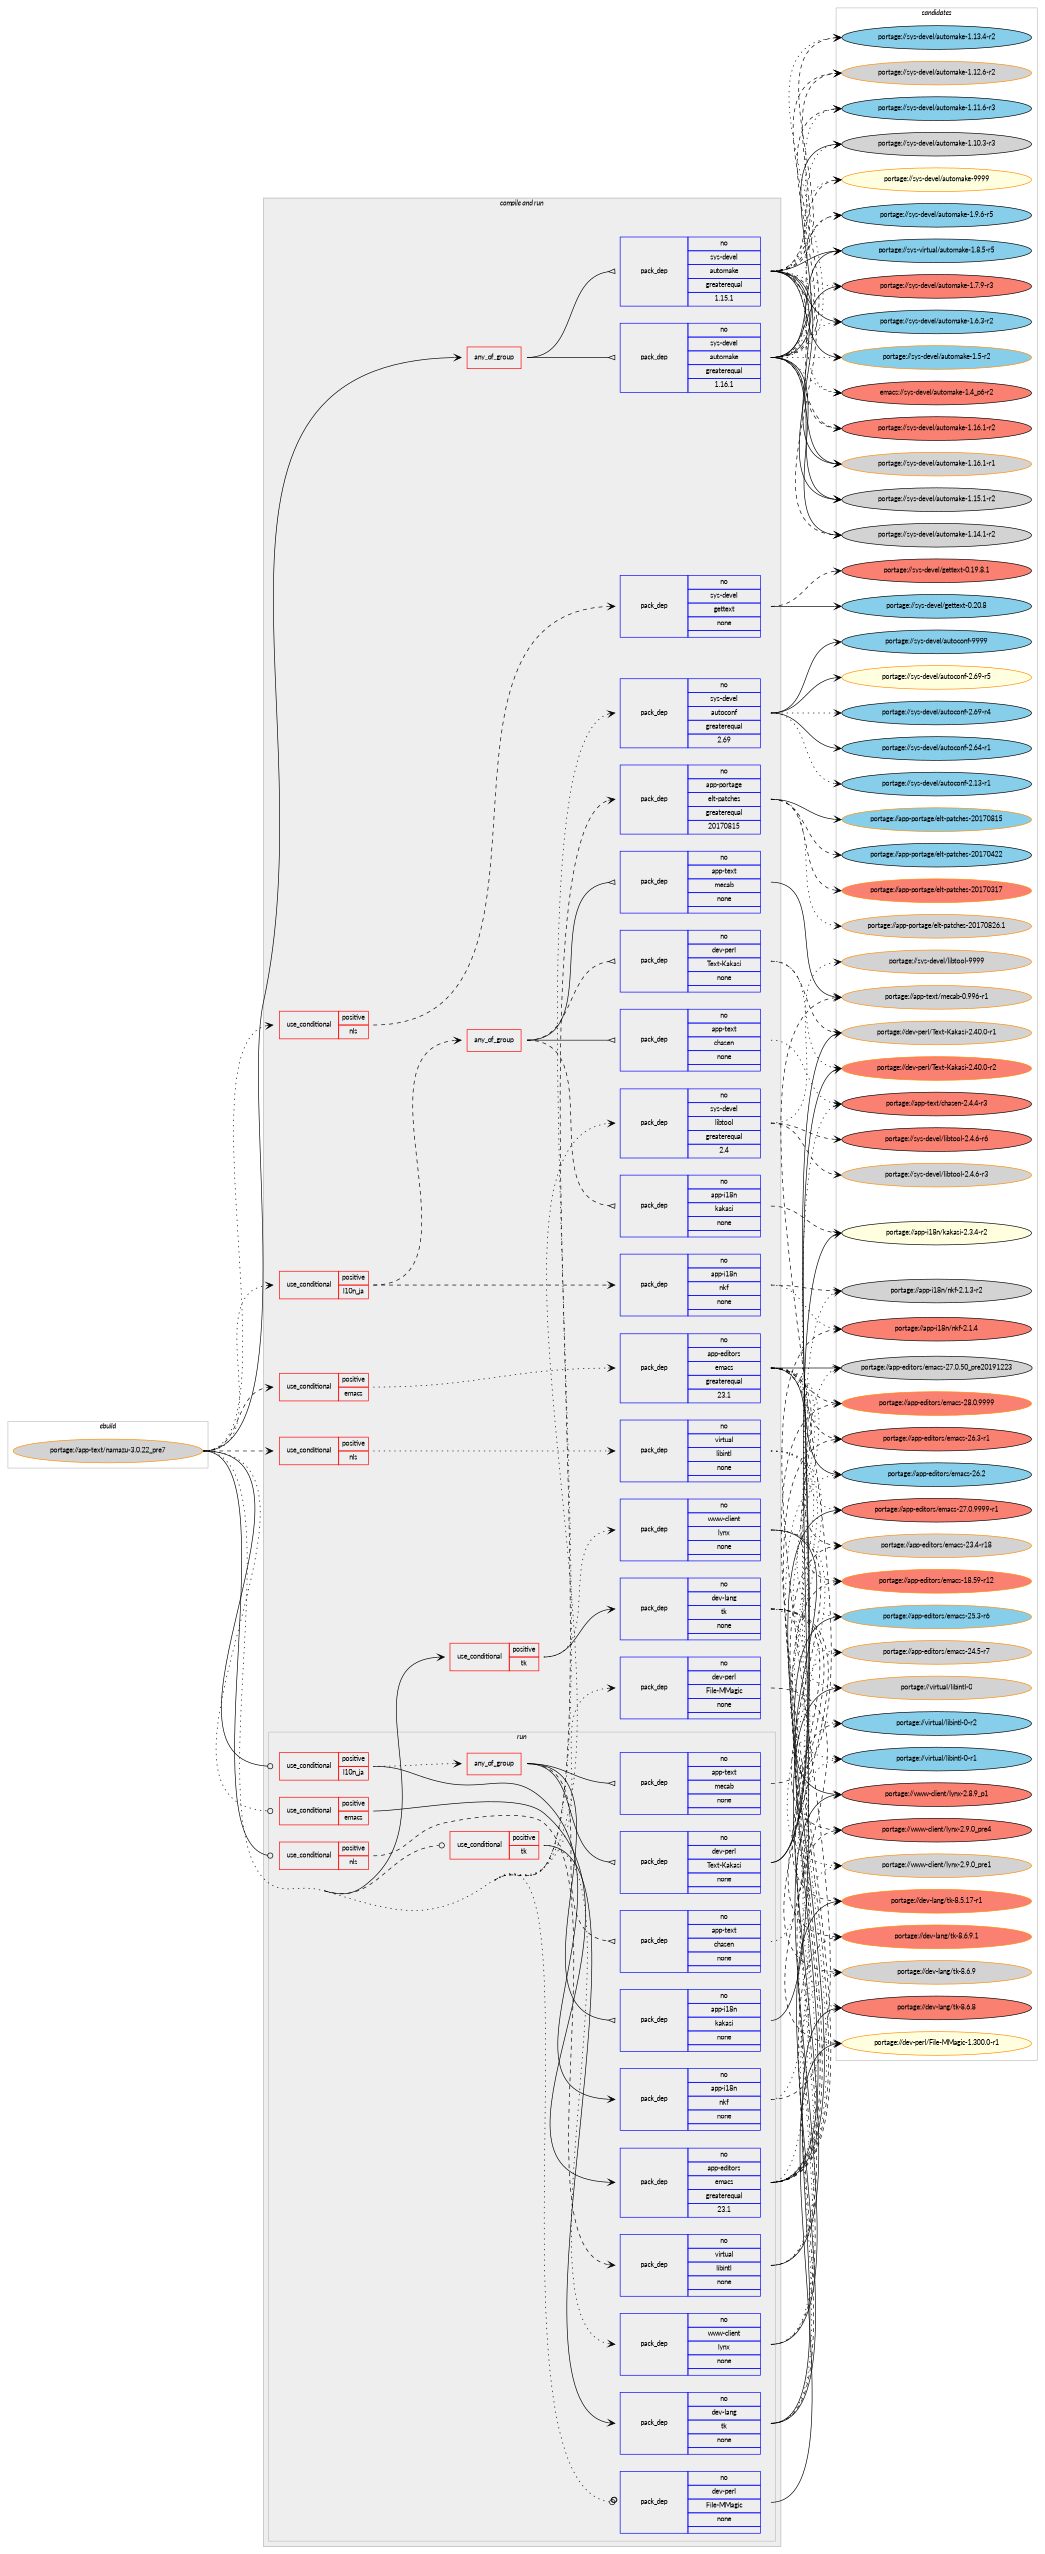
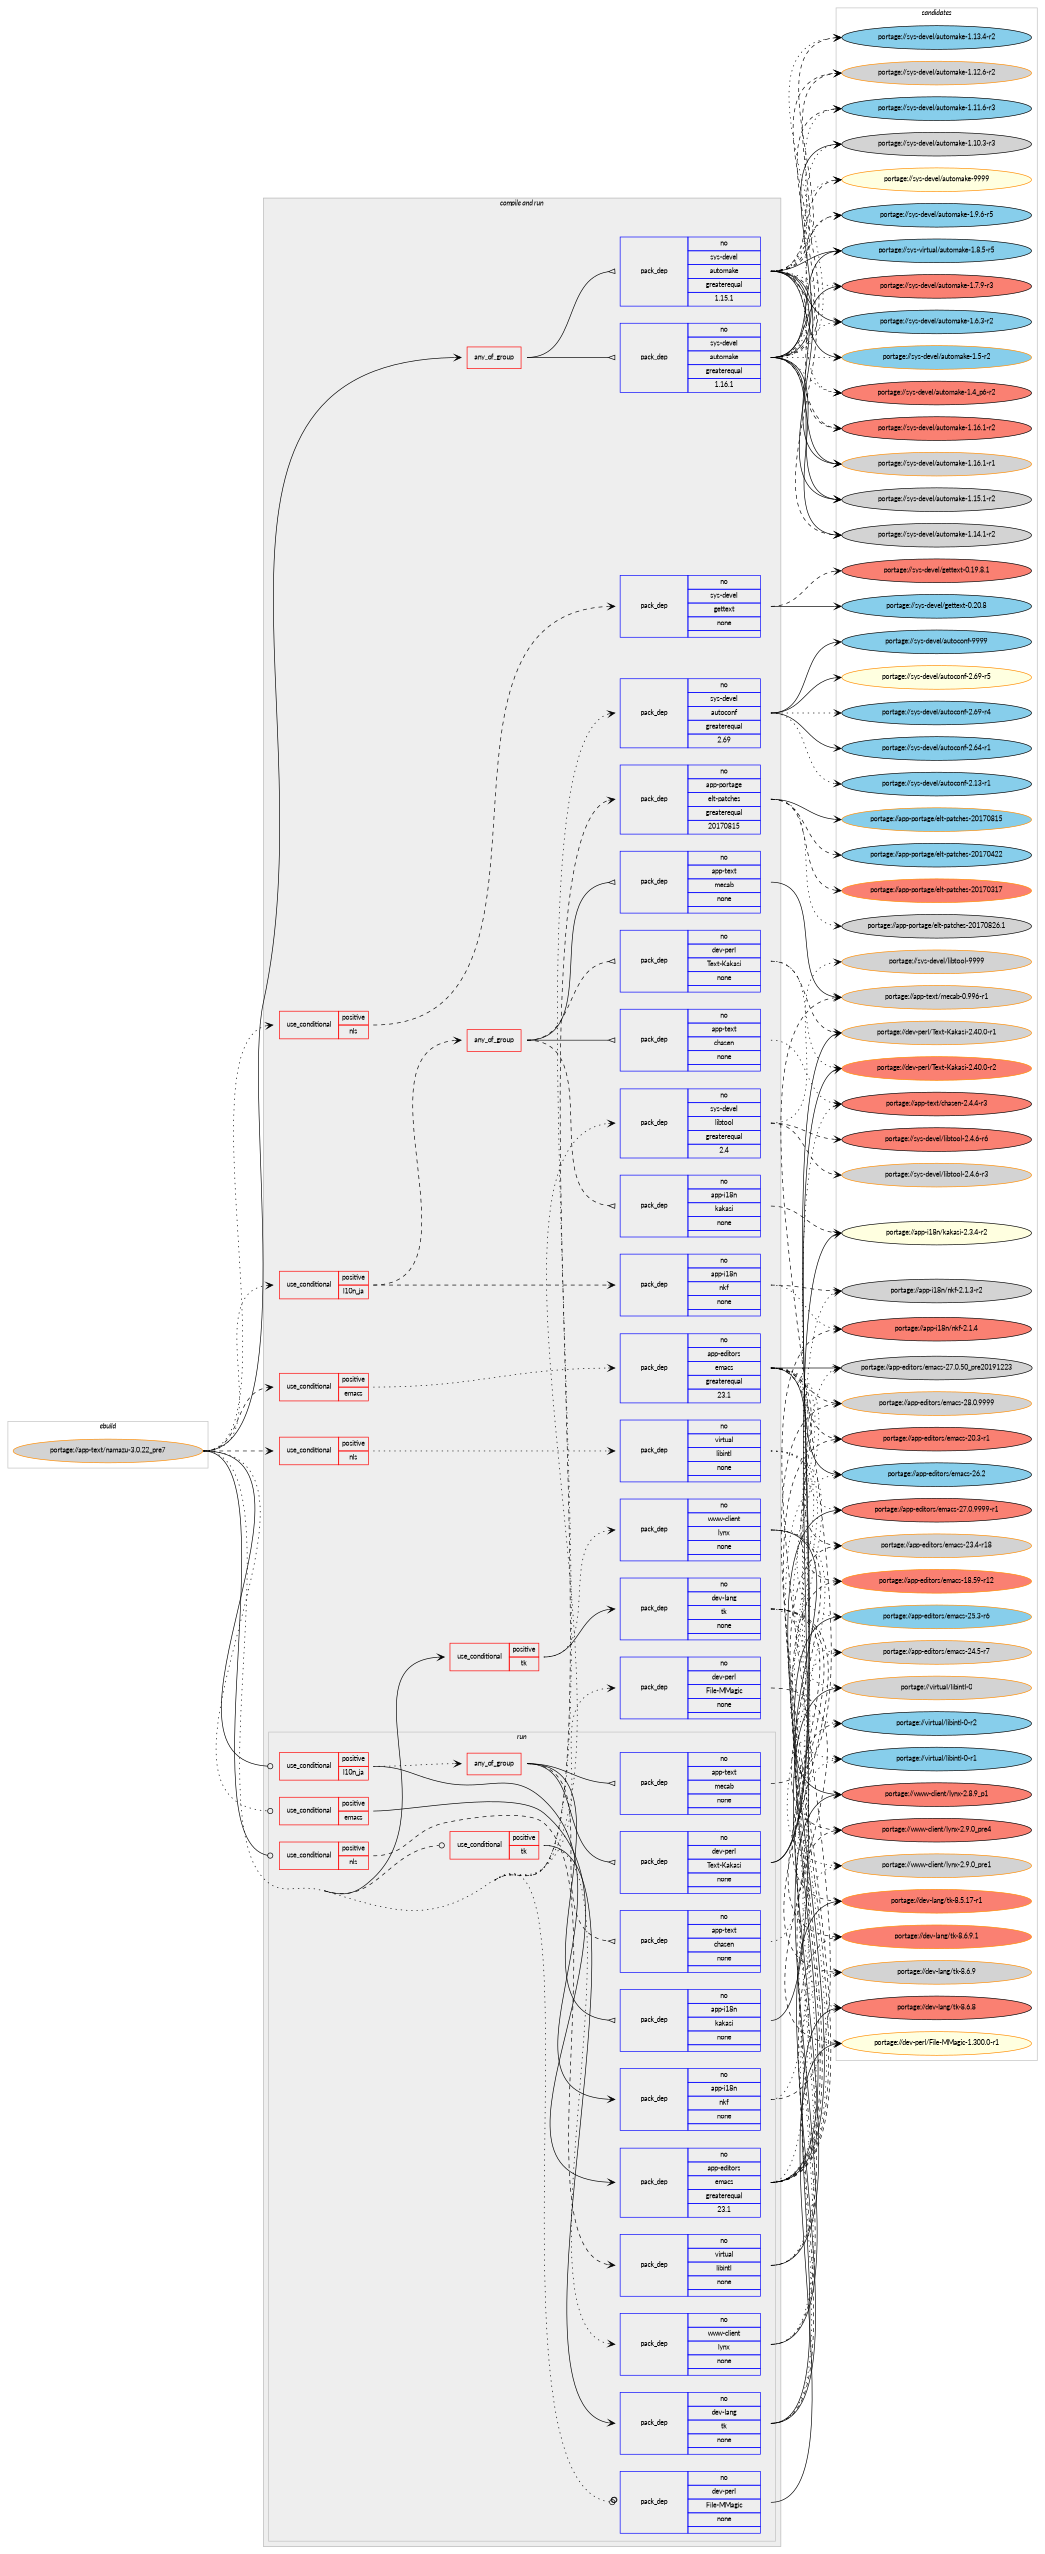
(937, 393) -> (937, 393)
(937, 926) -> (937, 926)
(937, 1404) -> (937, 1404)
(937, 1439) -> (937, 1439)
